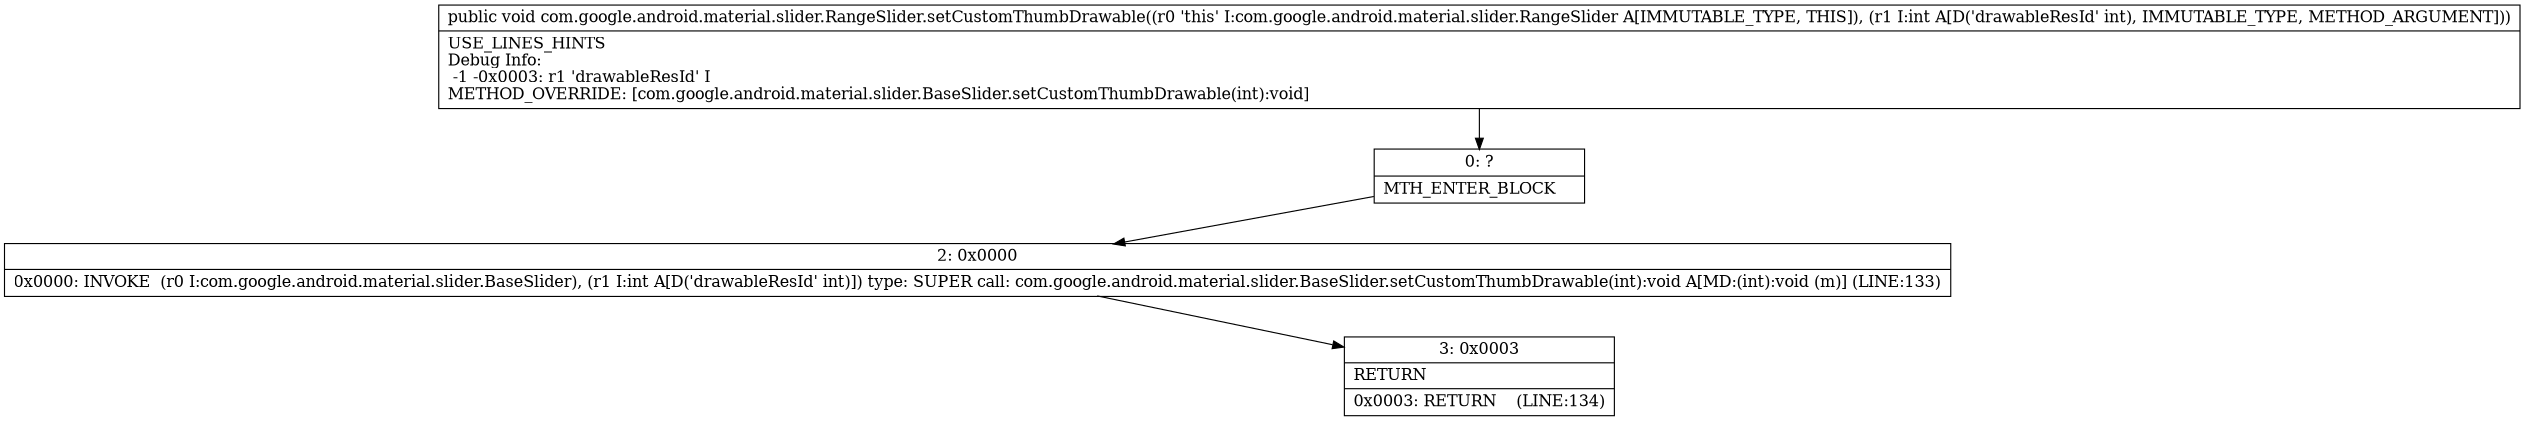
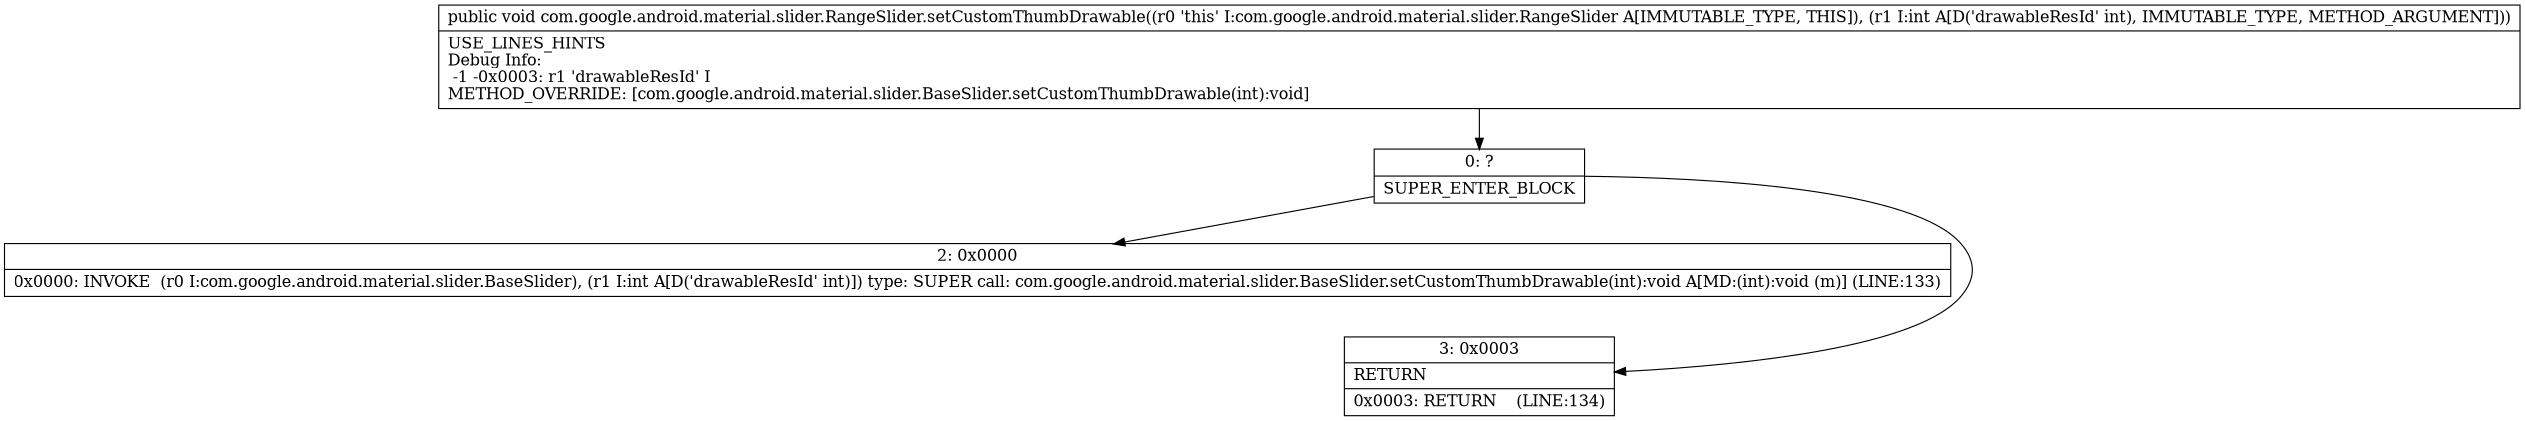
(1470, 189) -> (1479, 189)
(1215, 320) -> (1967, 252)
